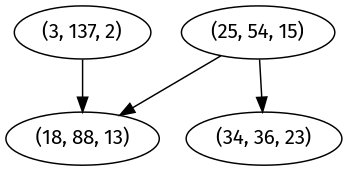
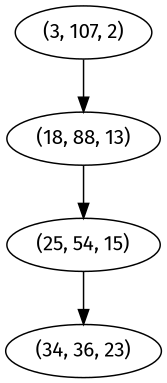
(83, 32) -> (84, 32)
(177, 82) -> (84, 185)
